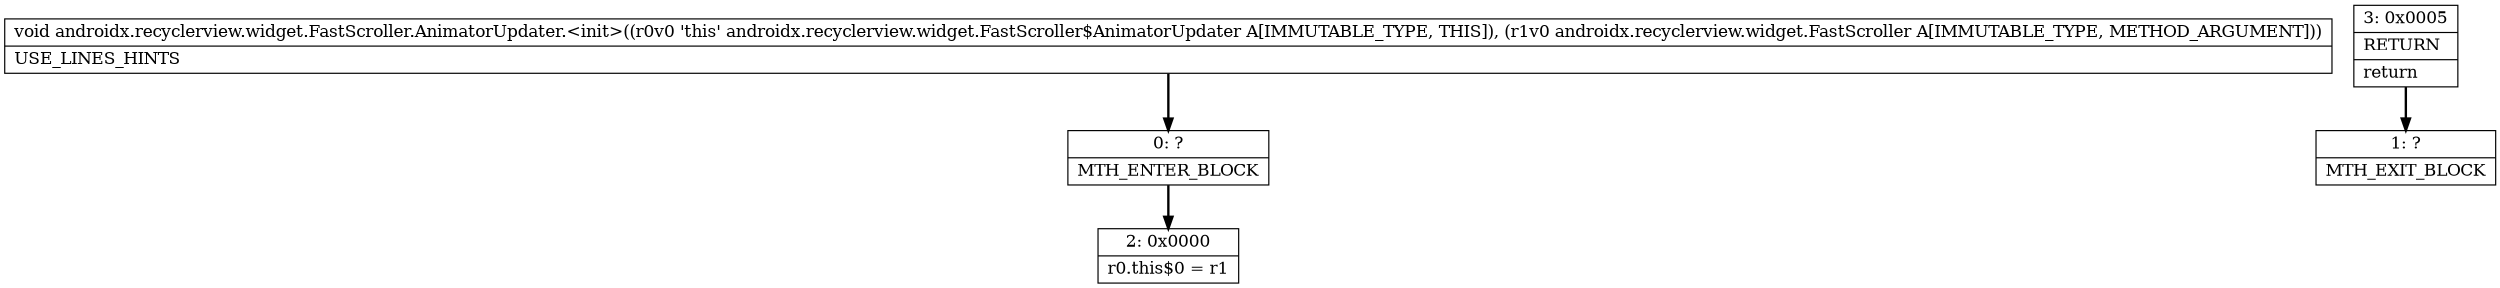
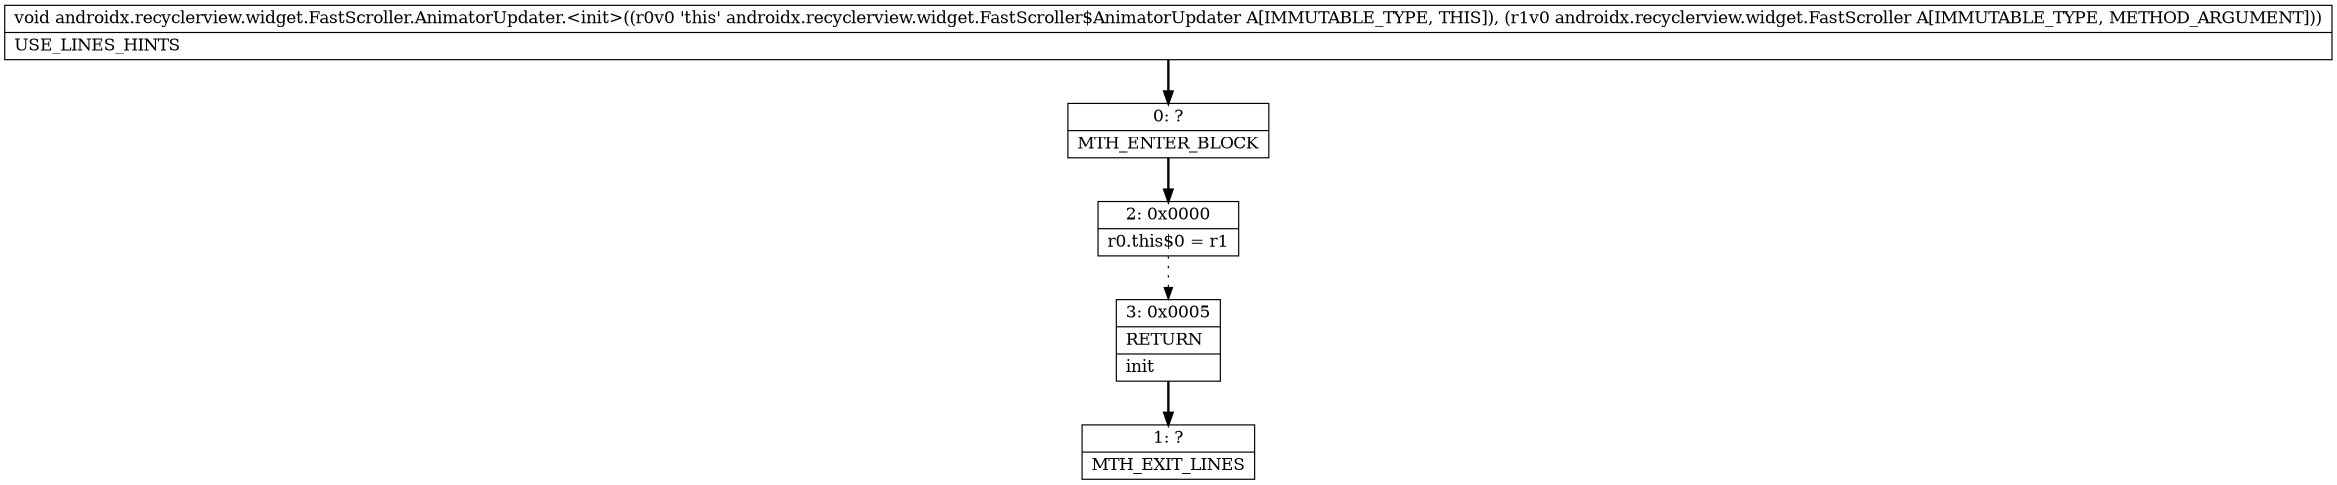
(2390, 73) -> (1141, 367)
(2406, 171) -> (1168, 465)
none -> (1168, 272)
